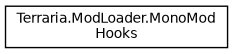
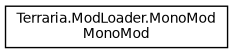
(117, 27) -> (117, 27)
